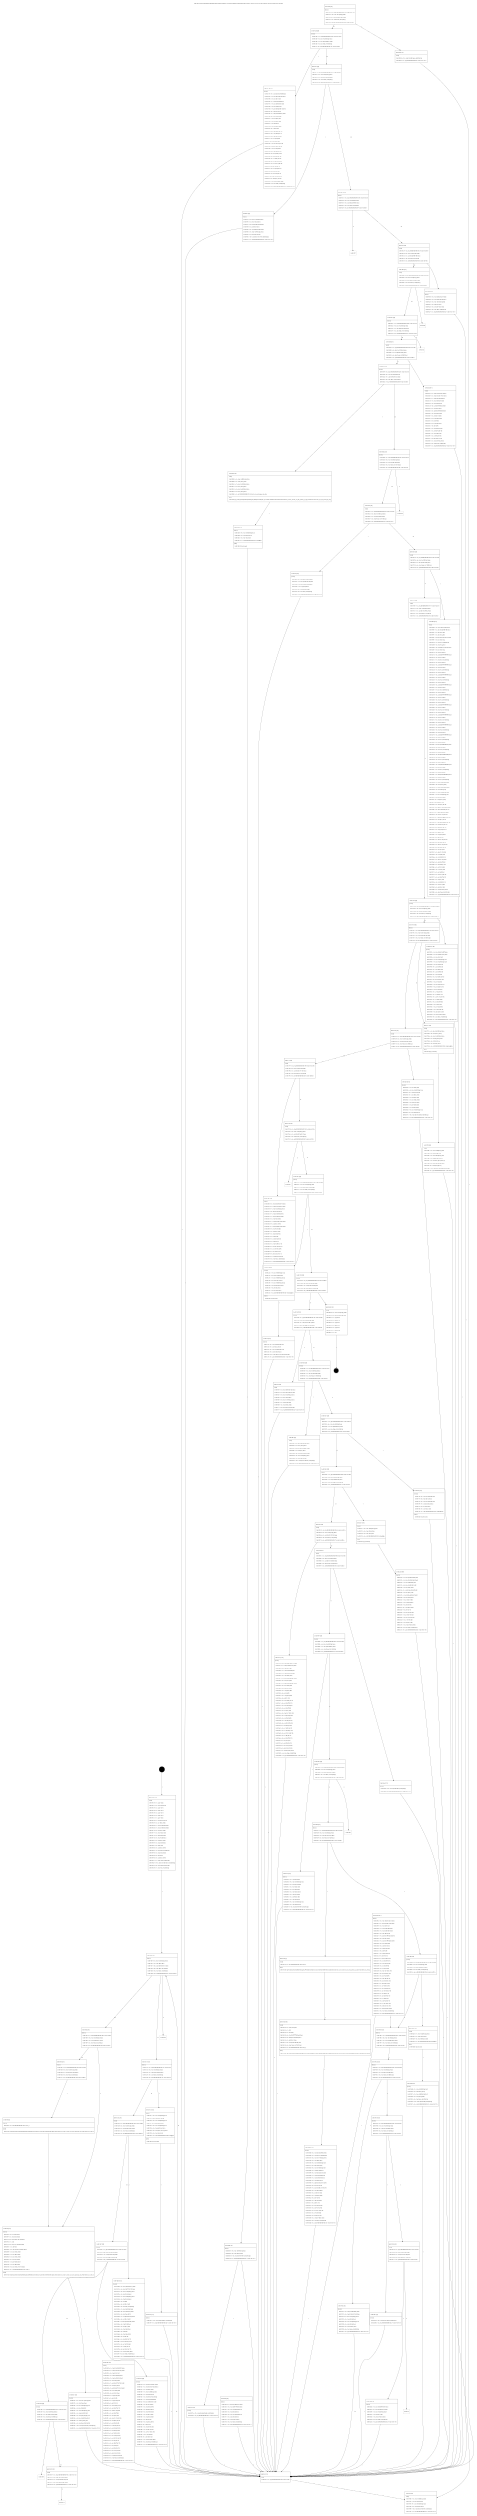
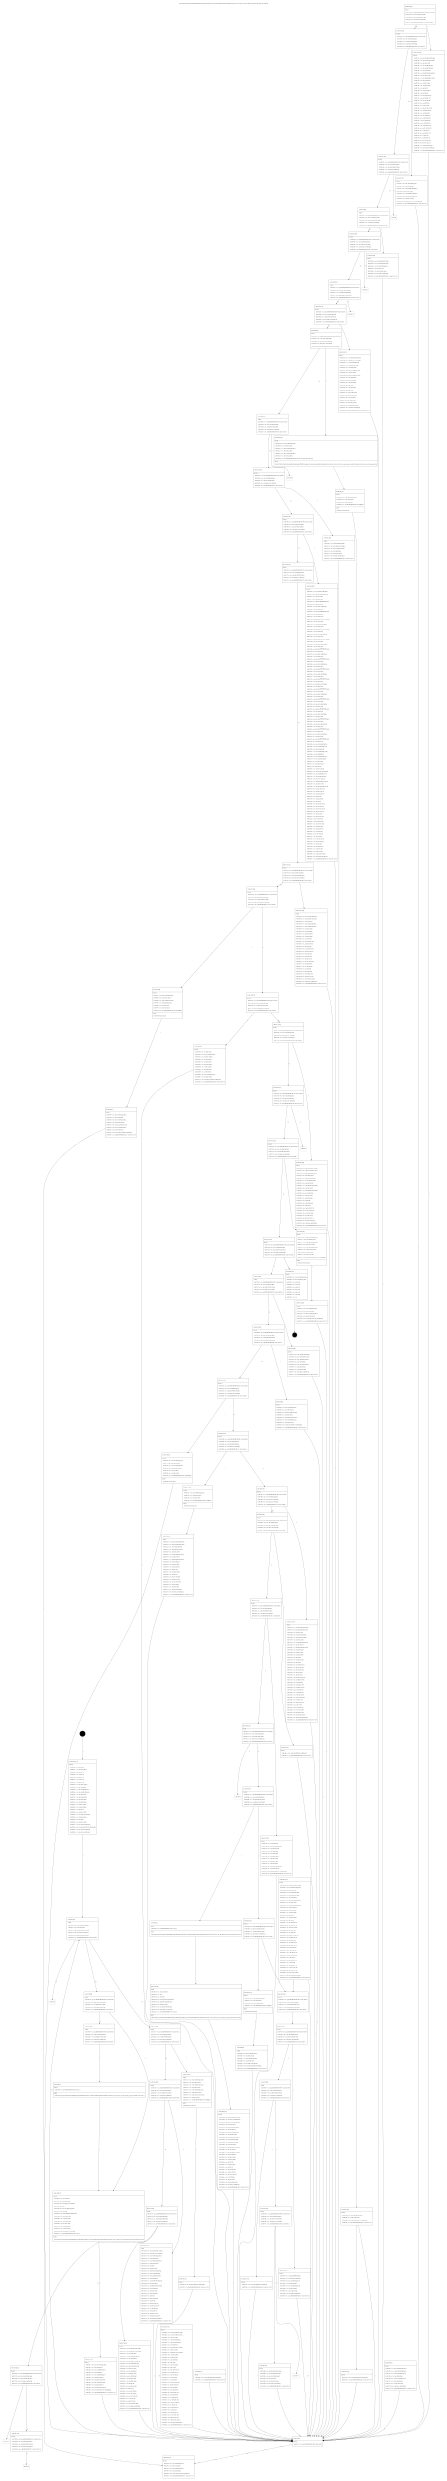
(340, 14) -> none
